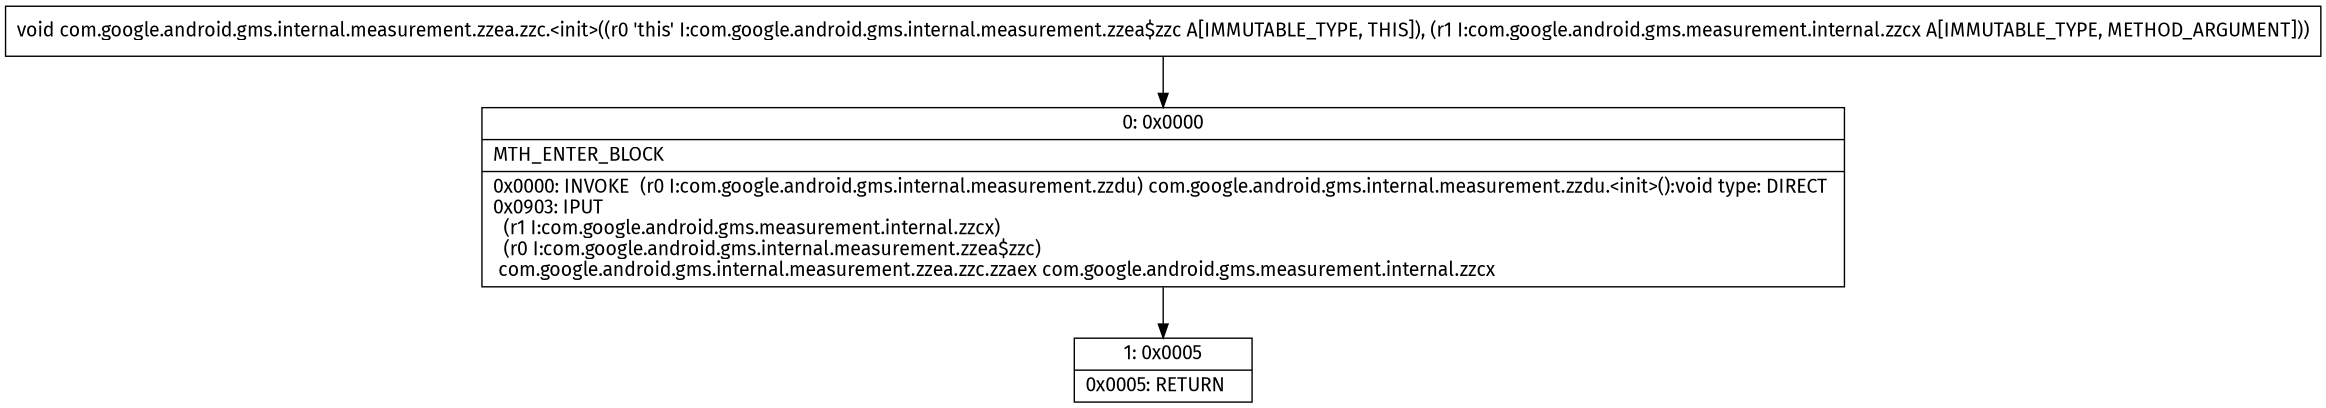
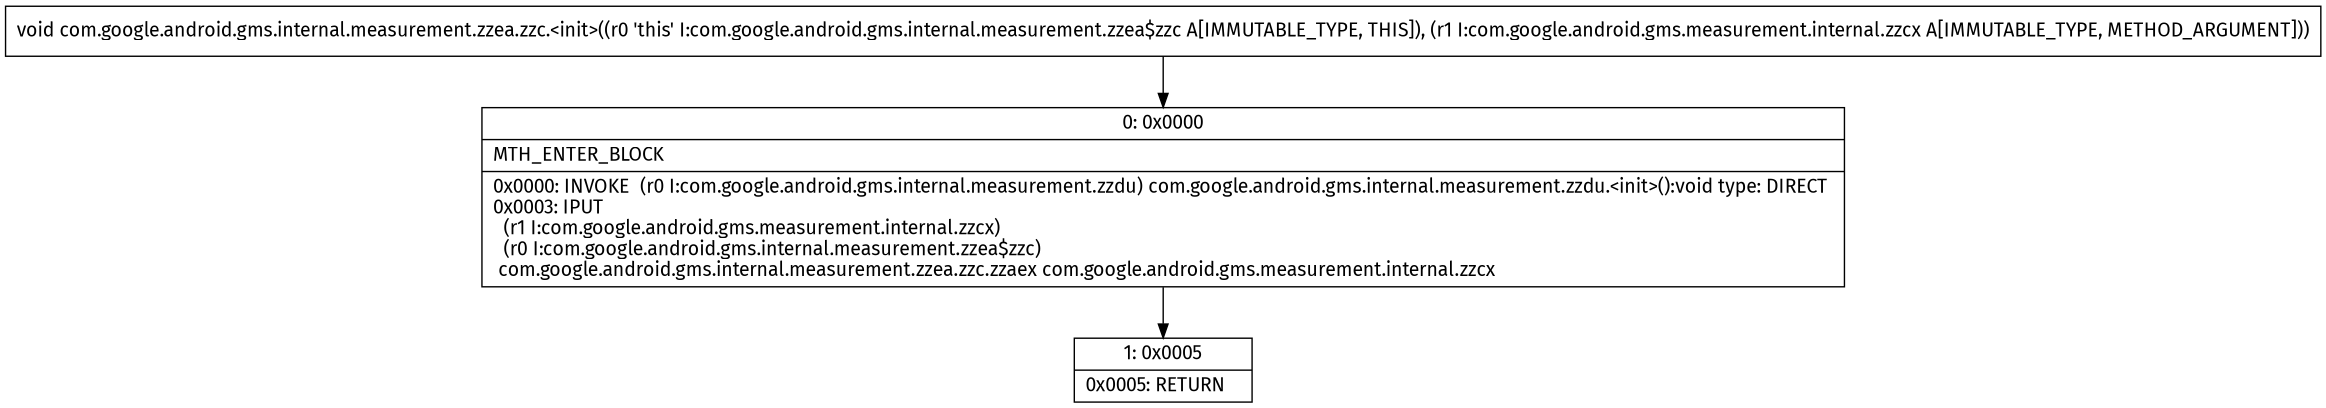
(554, 208) -> (554, 208)
